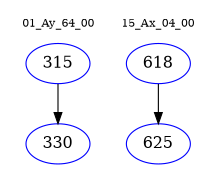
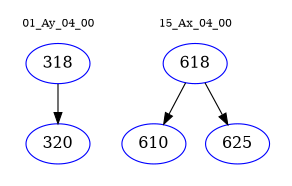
(59, 24) -> (59, 24)
(58, 64) -> (58, 64)
(58, 144) -> (58, 144)
none -> (154, 144)
